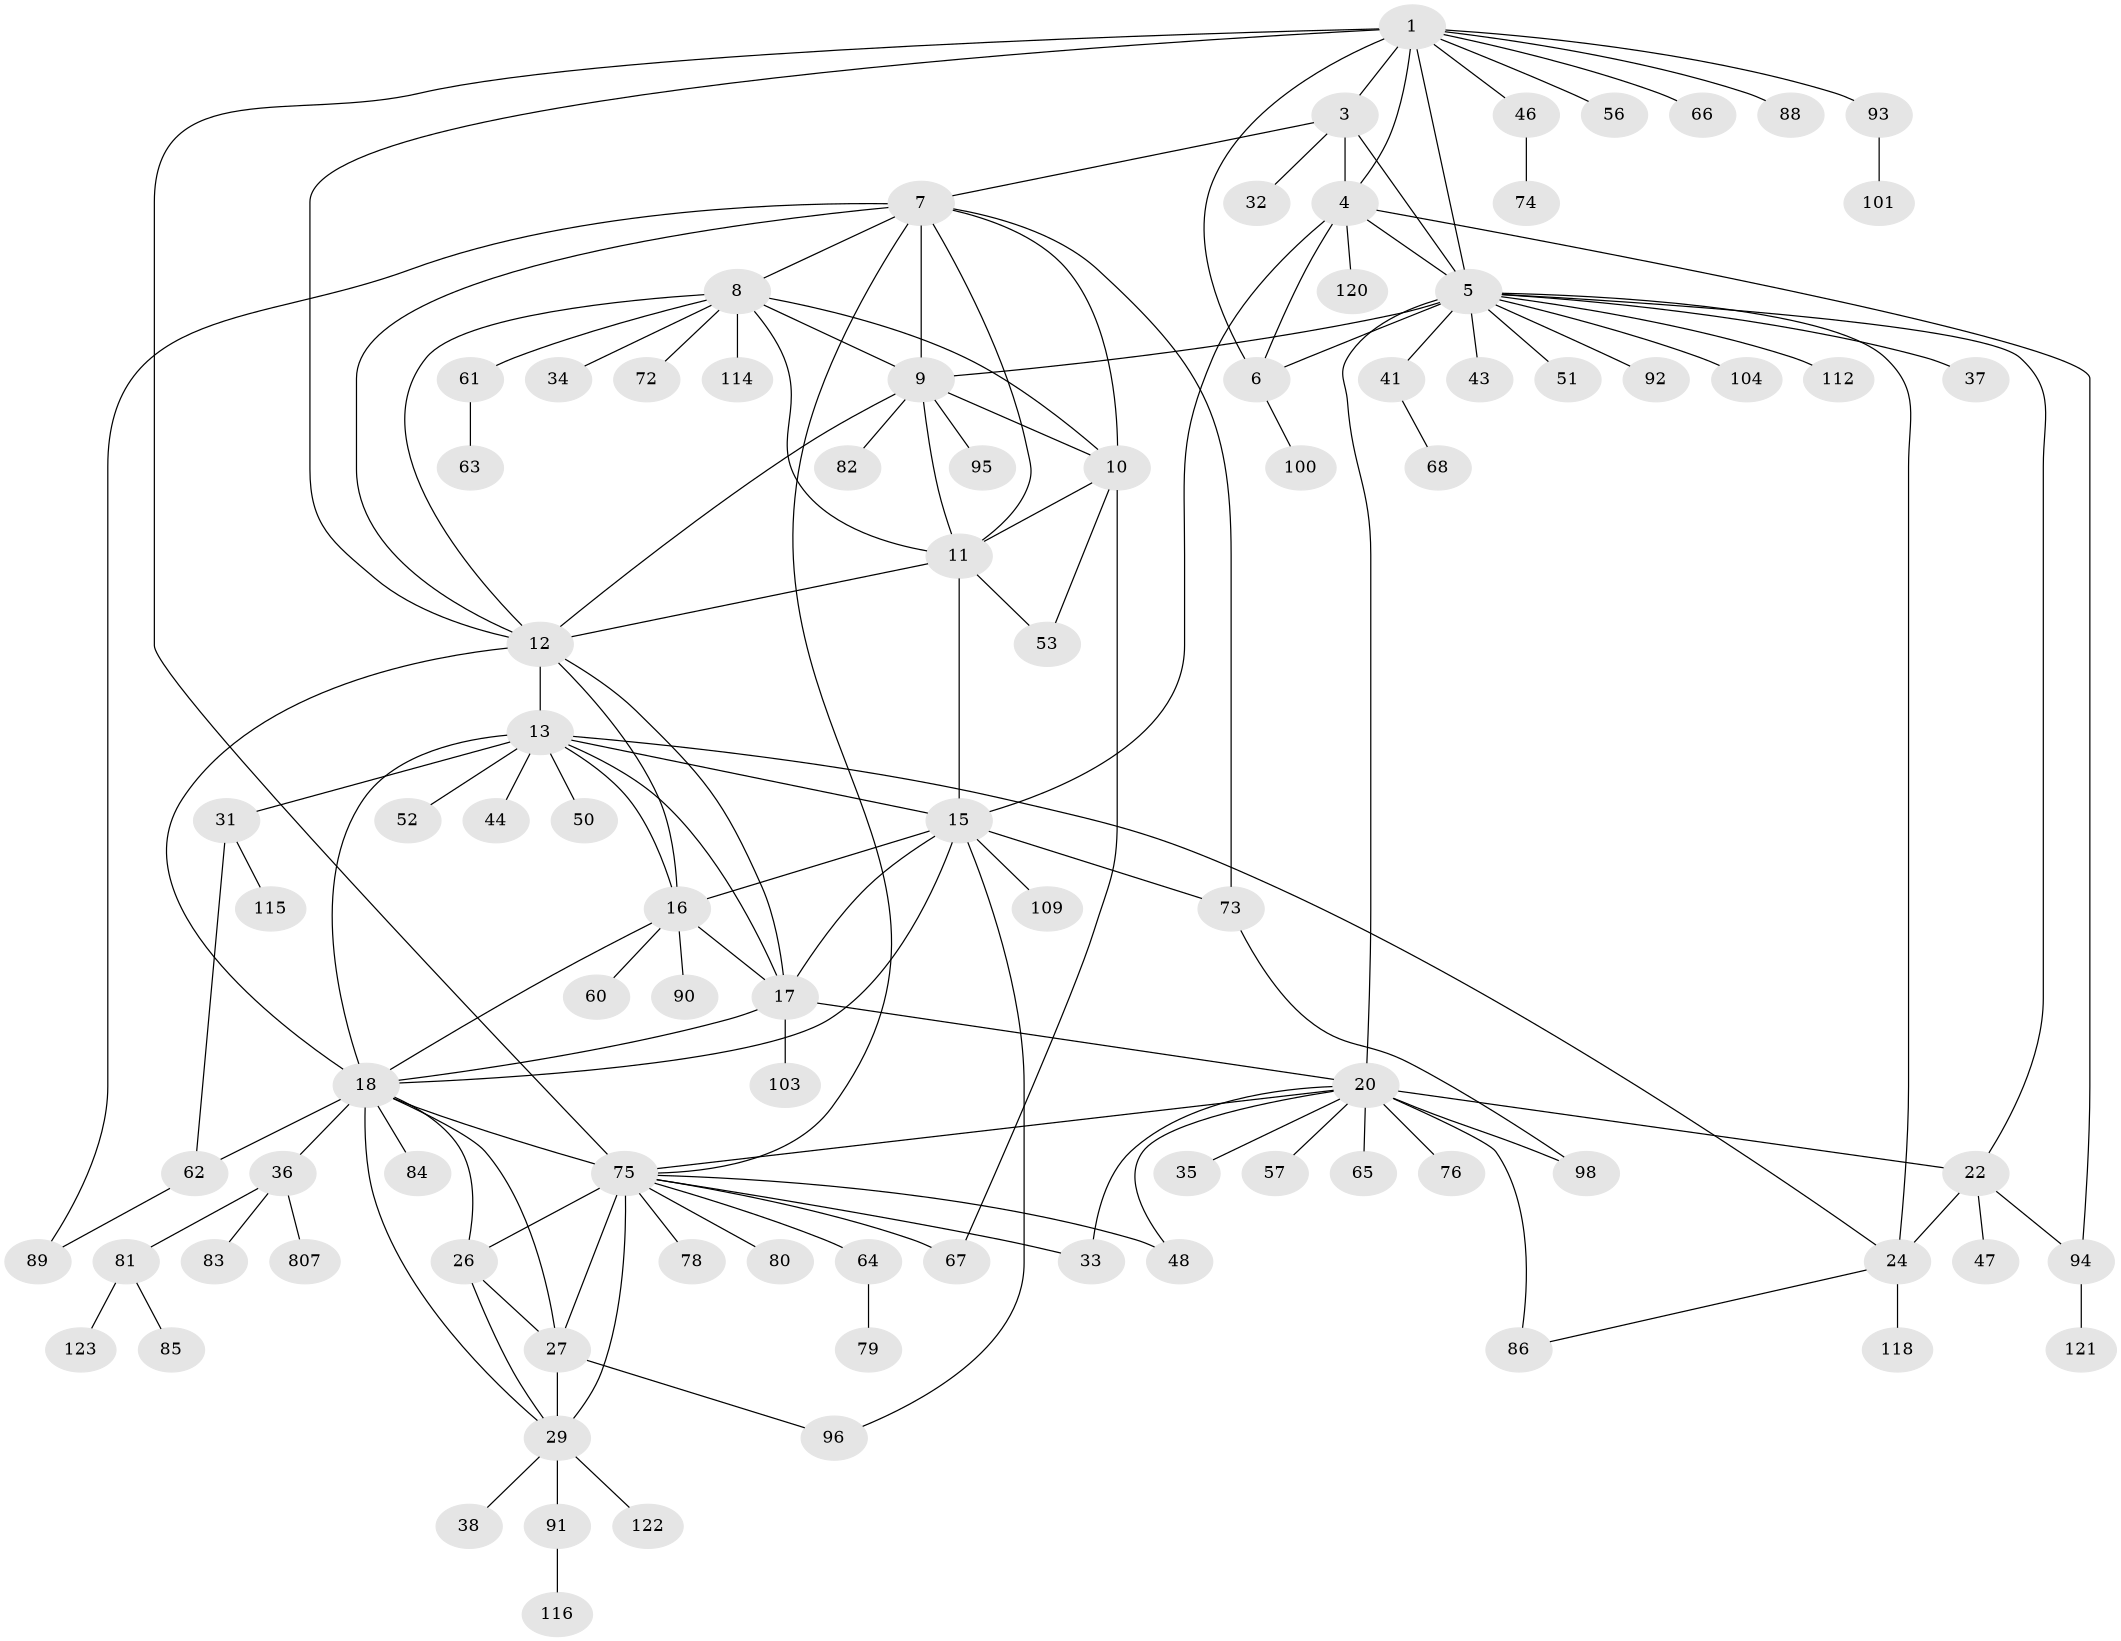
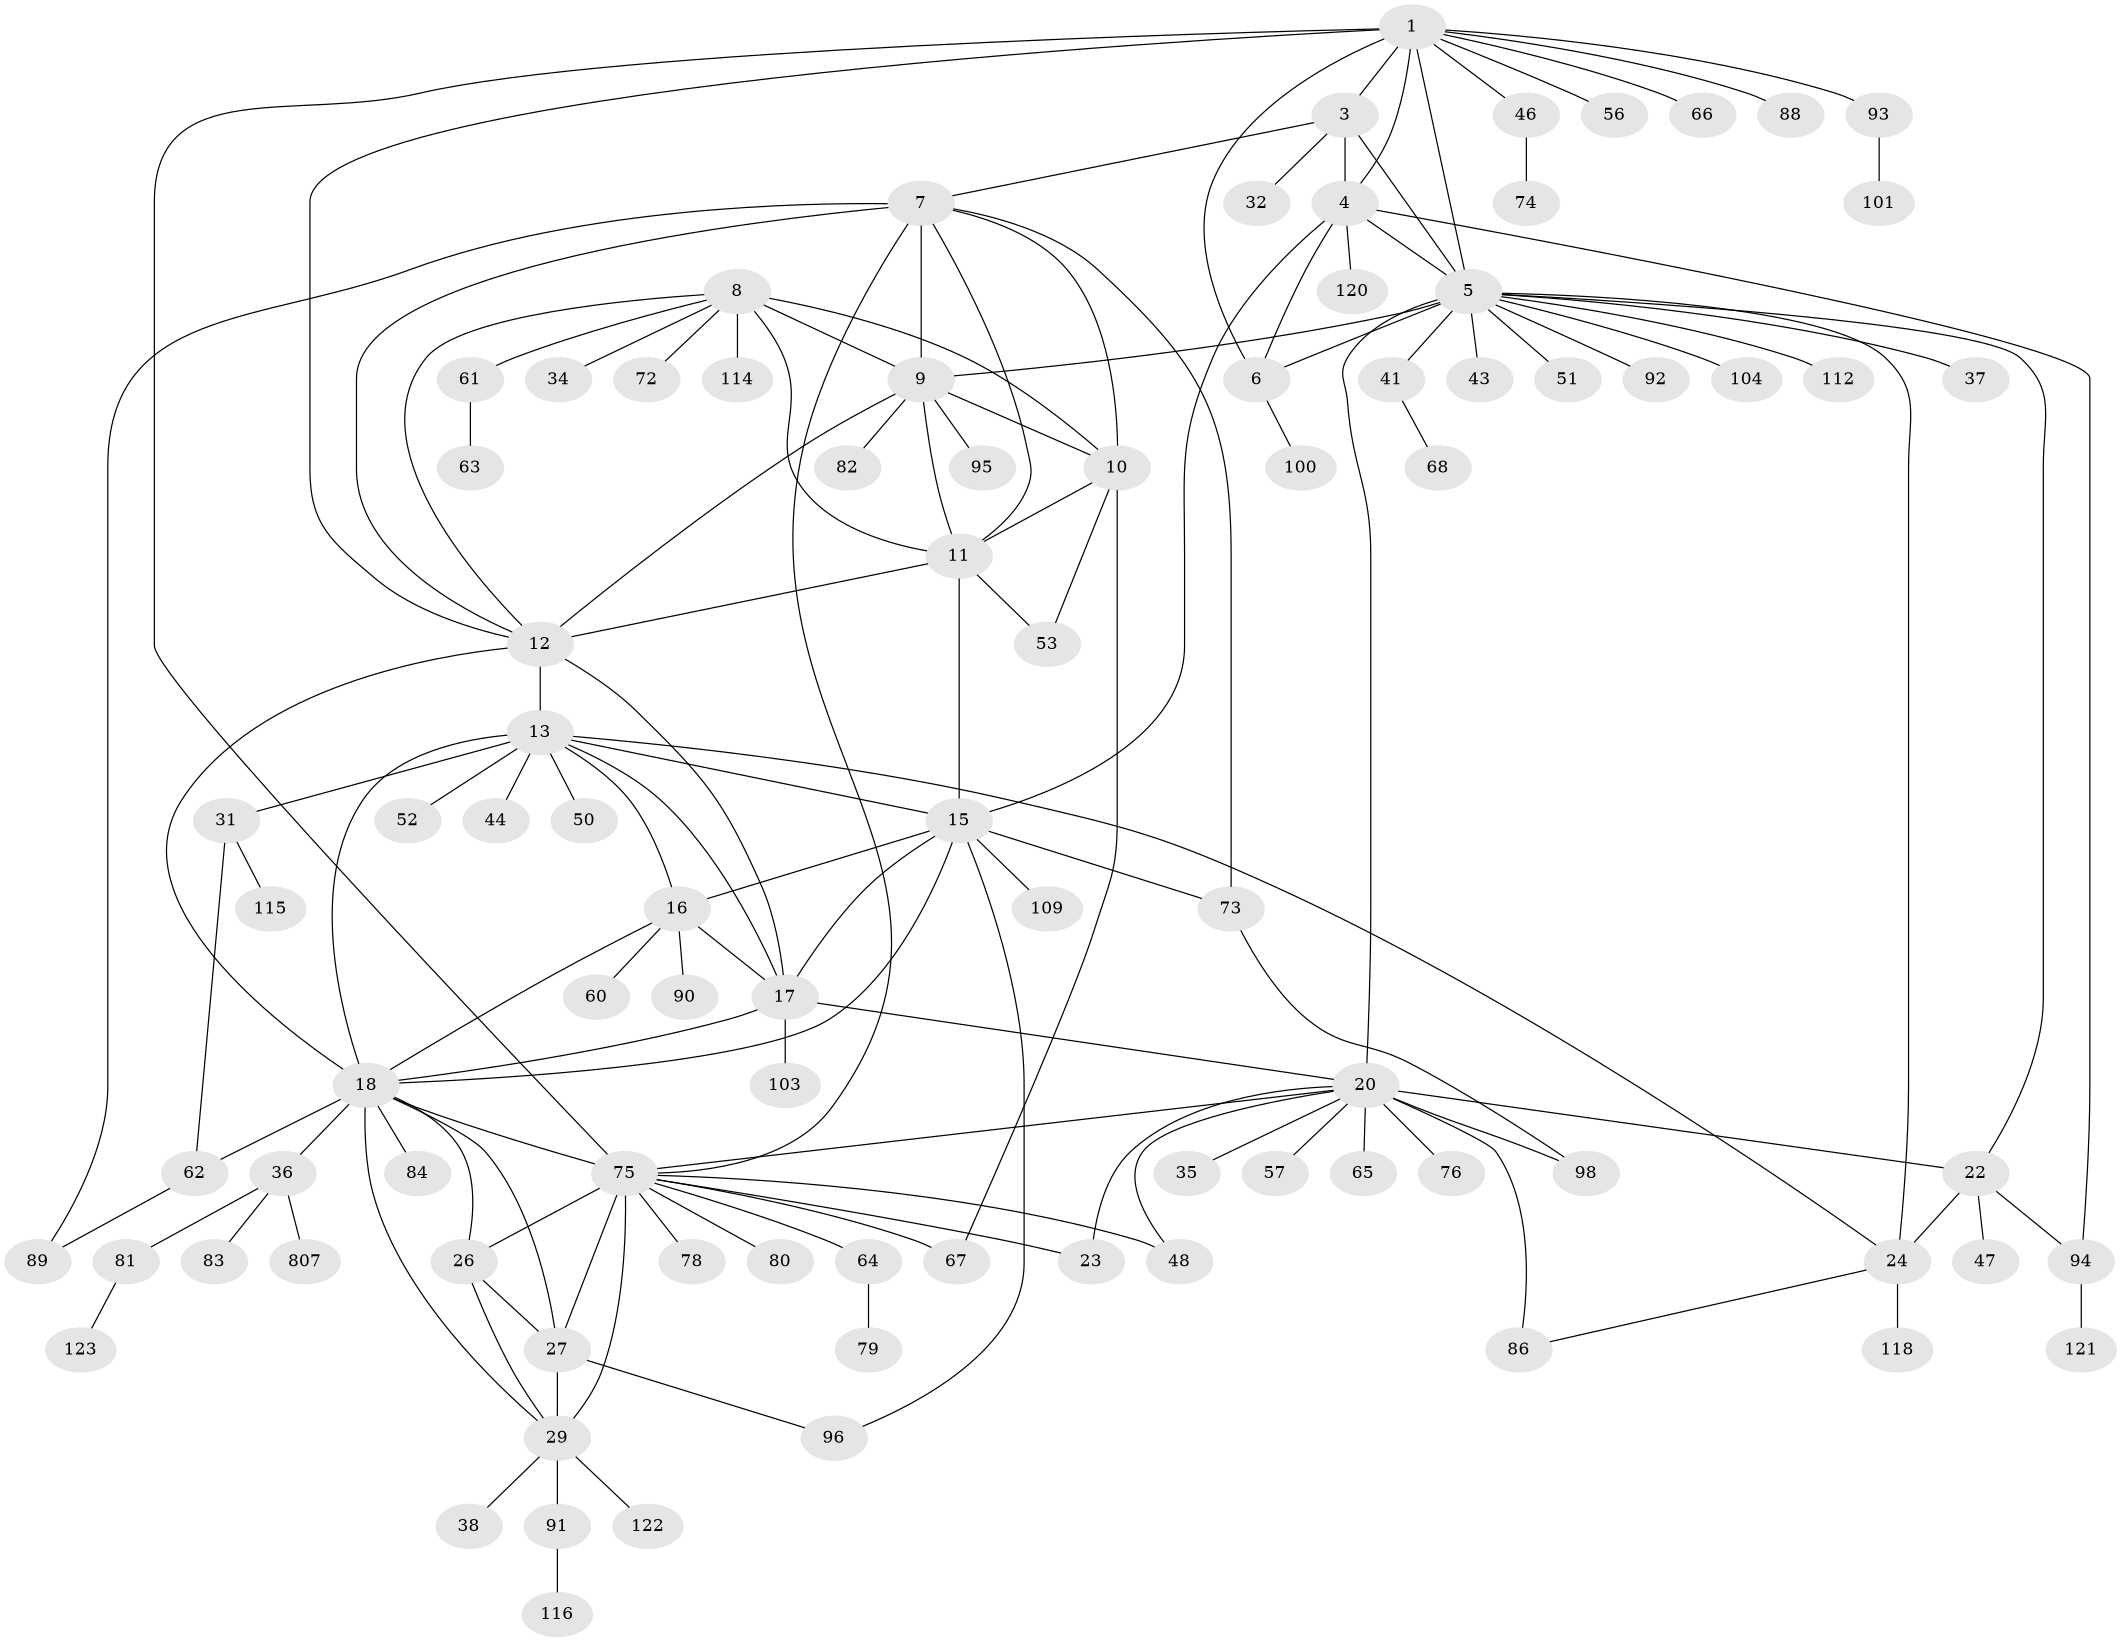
(829, 247) -> none
(640, 764) -> none
(1091, 1262) -> (1091, 1262)
(172, 1350) -> none
